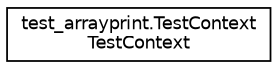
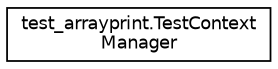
(139, 34) -> (139, 34)
